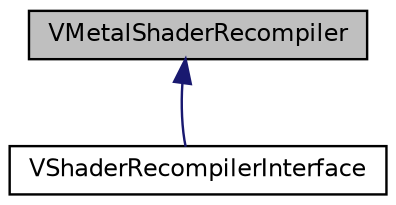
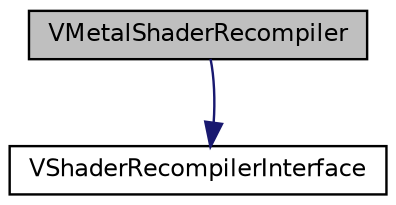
(182, 115) -> (214, 91)
